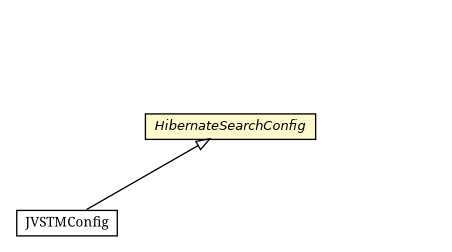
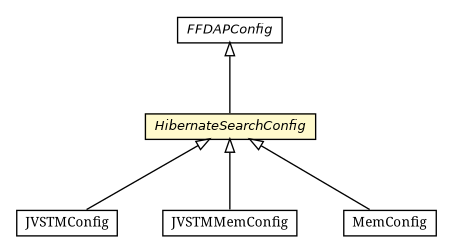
none -> (230, 29)
none -> (230, 222)
none -> (389, 222)
